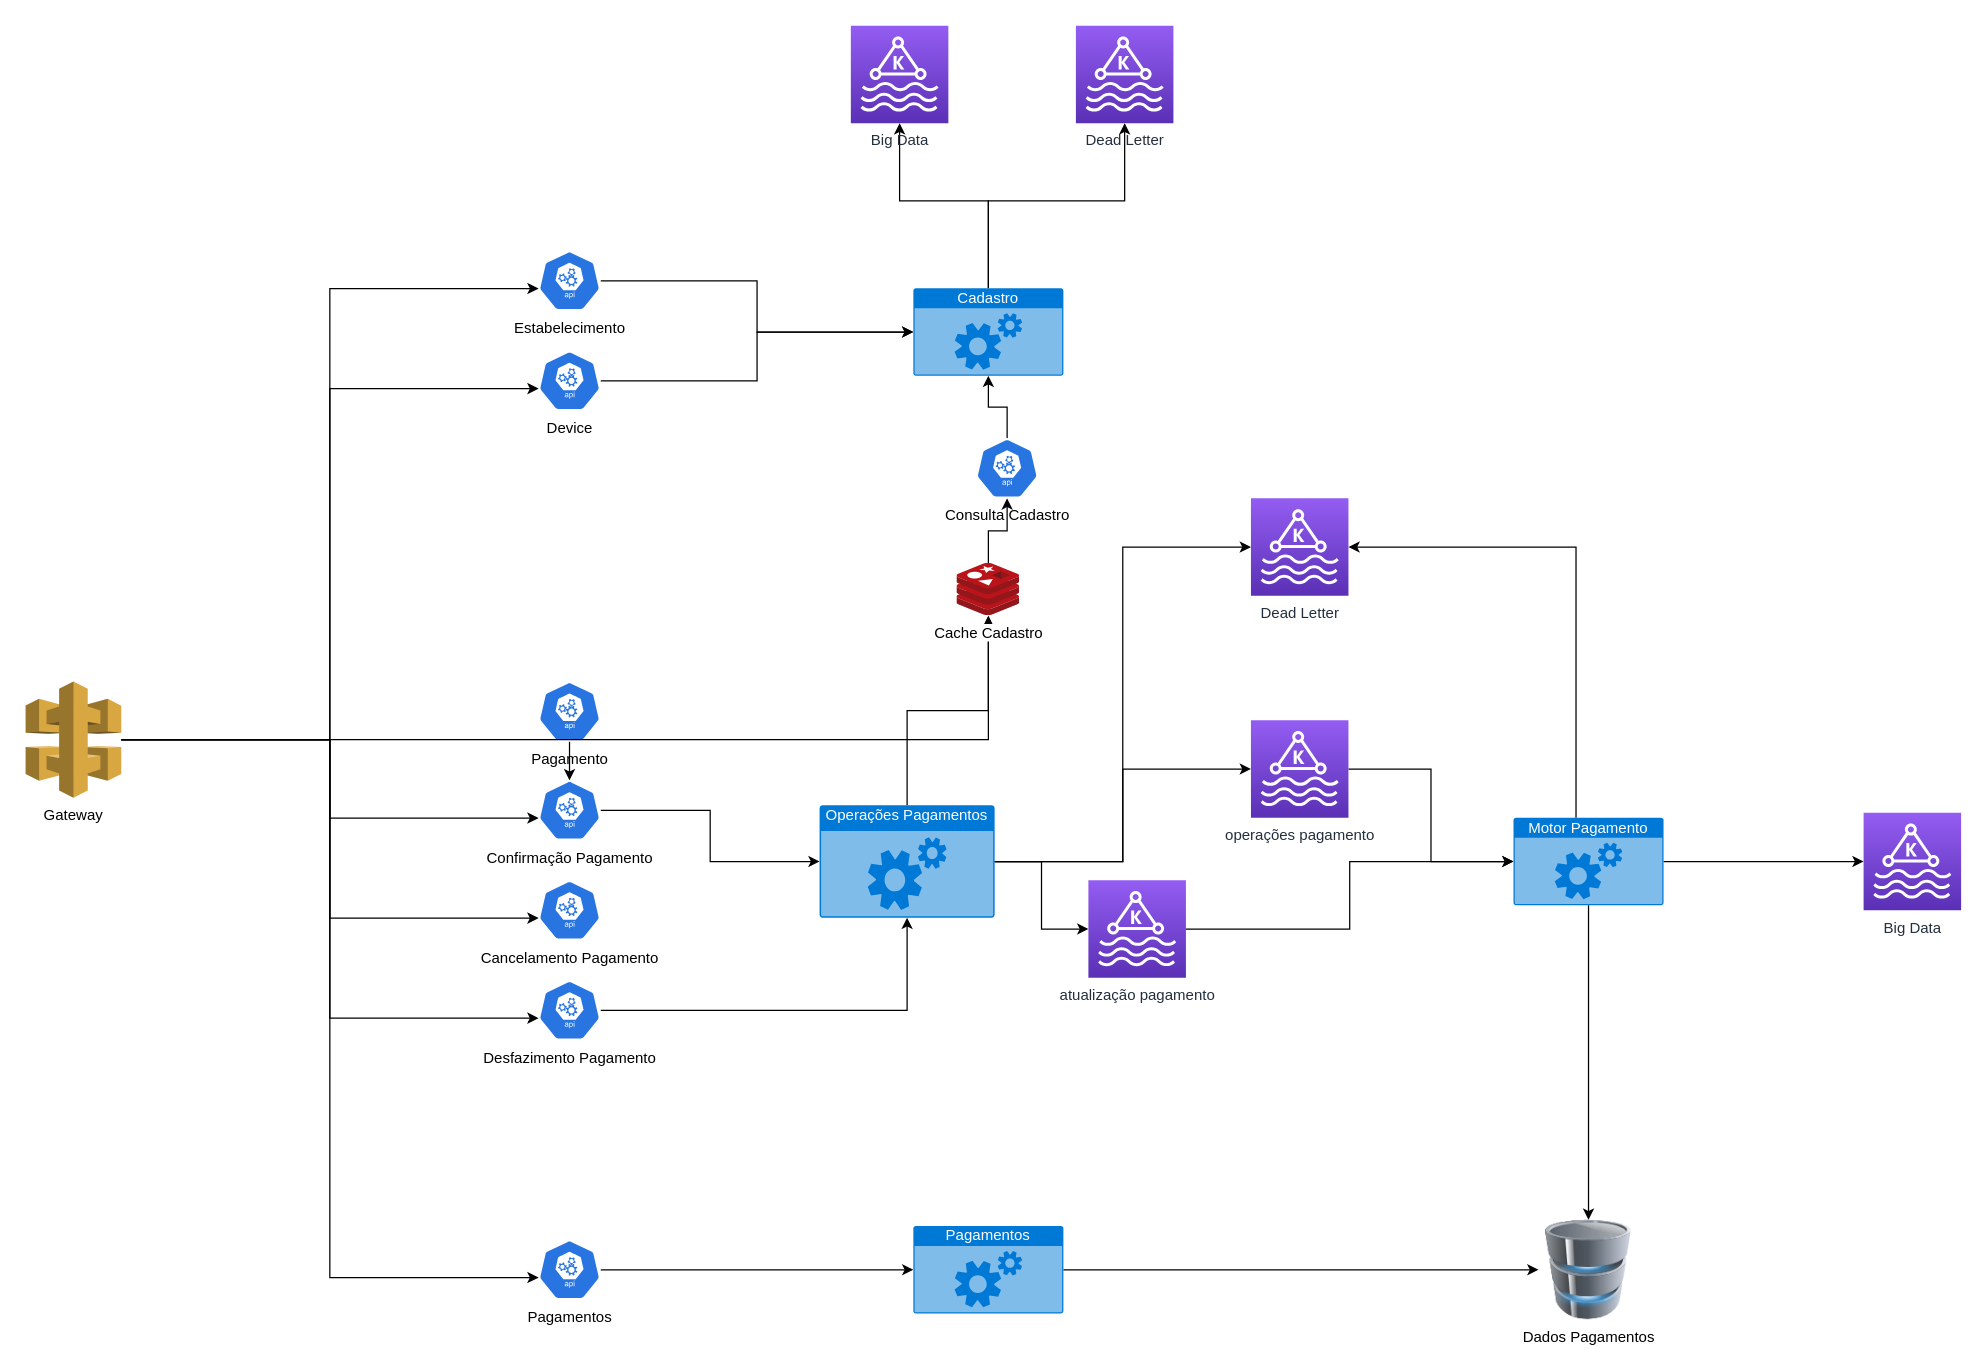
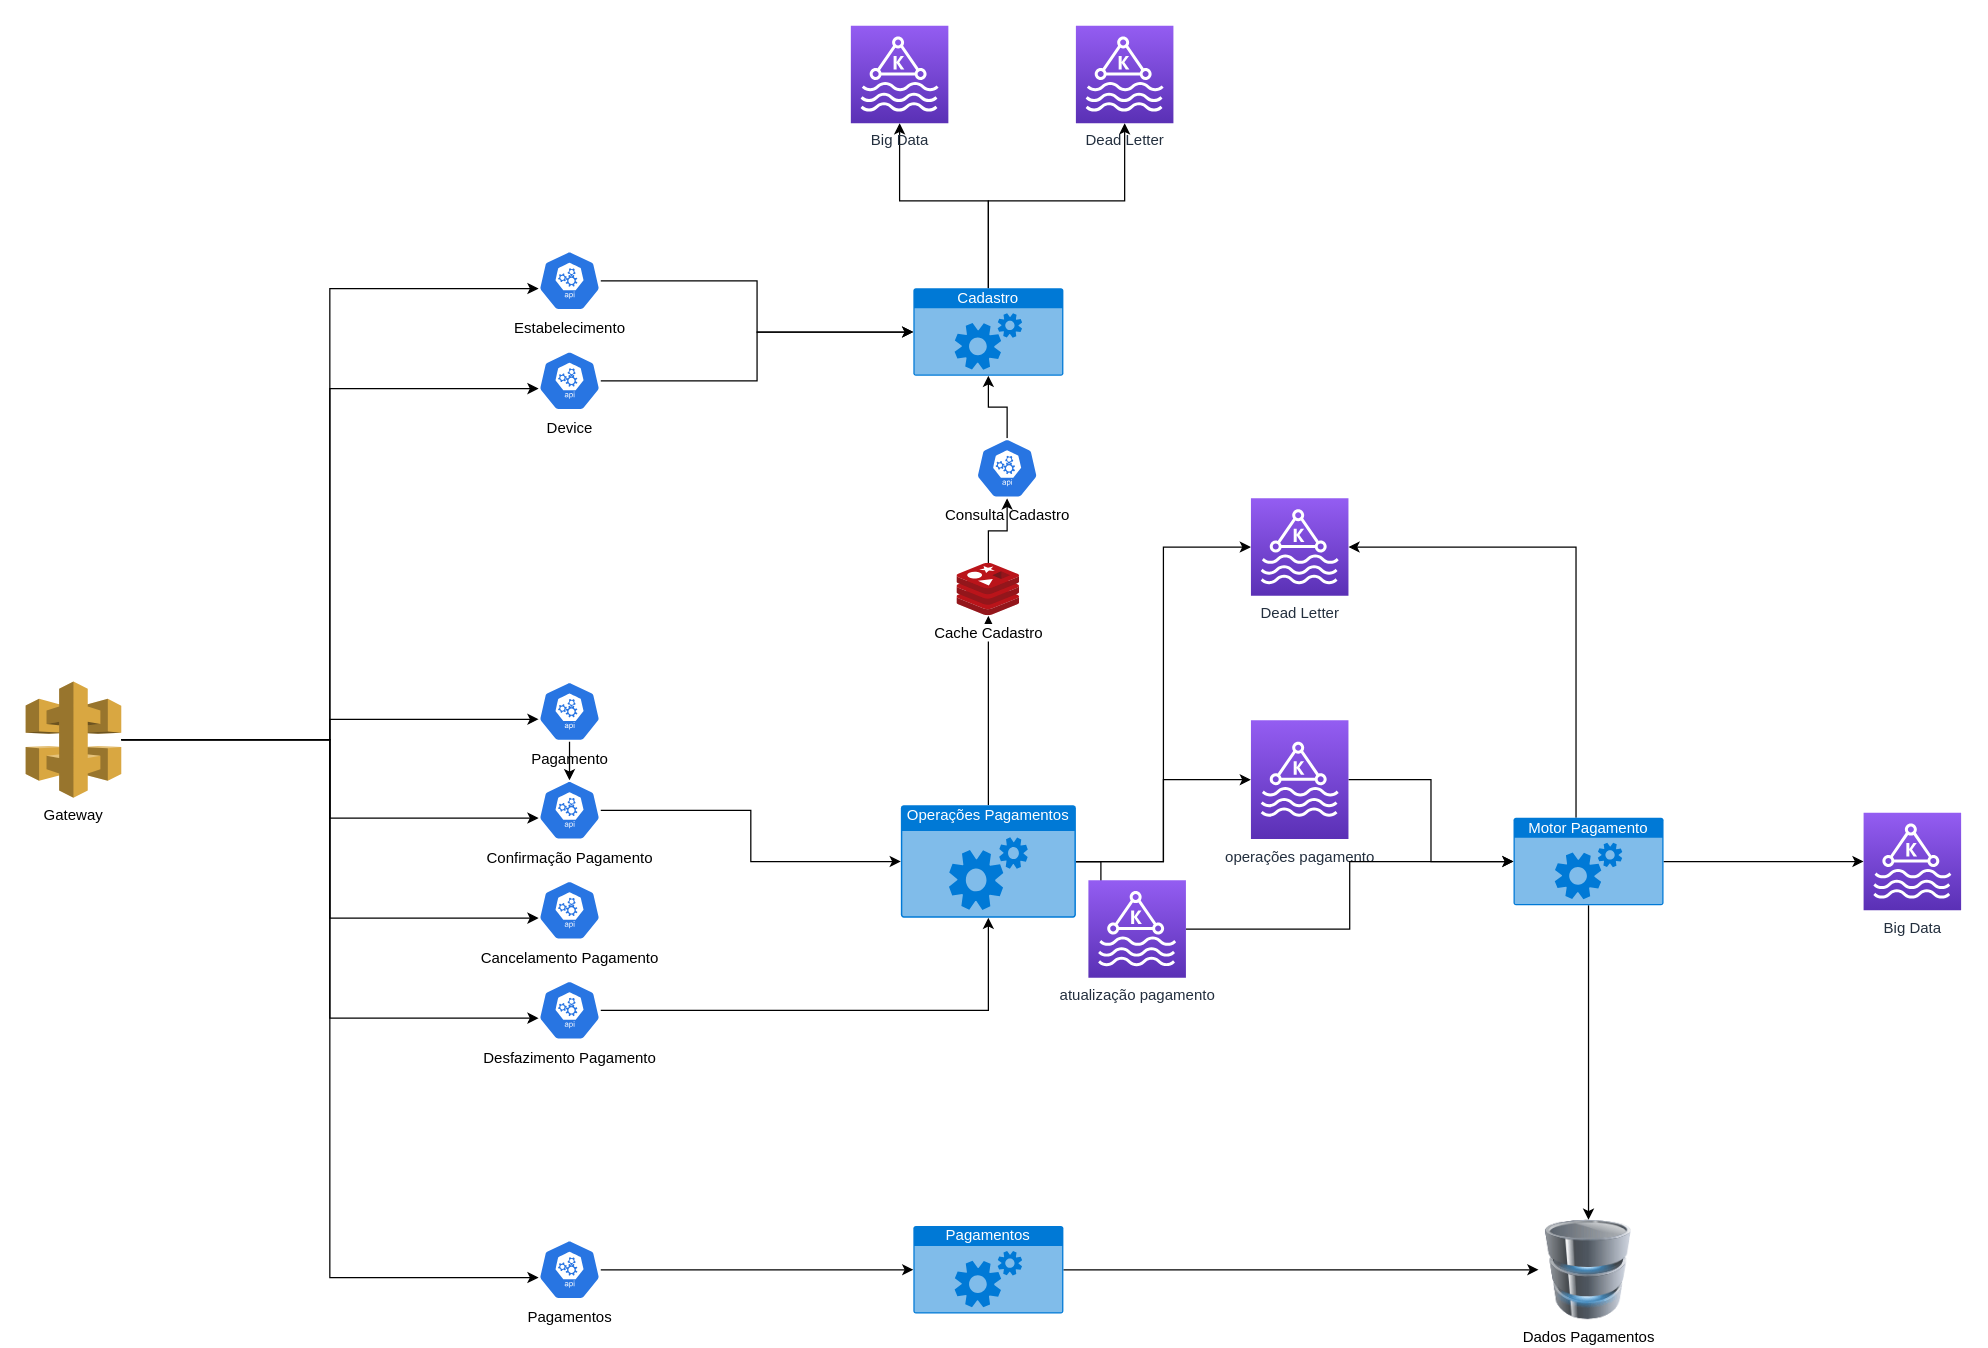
(659, 739) -> (430, 719)
(1299, 769) -> (1299, 779)
(907, 861) -> (988, 861)
